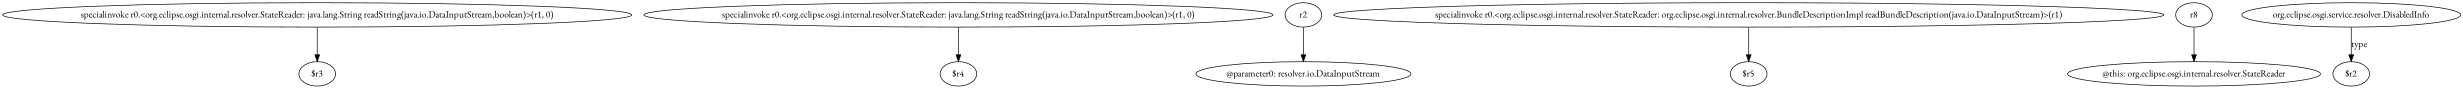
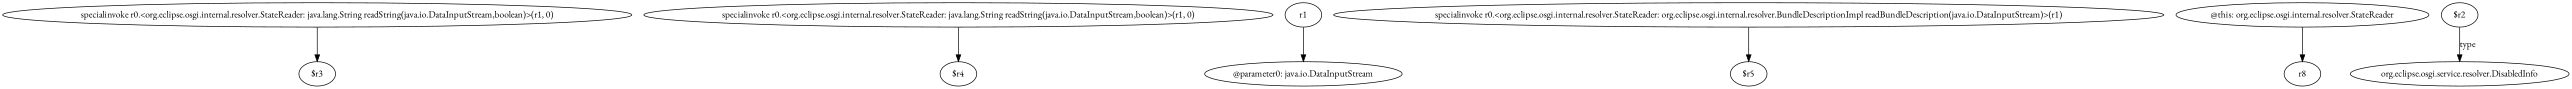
(1303, 15) -> (1303, 15)
(2194, 41) -> (2302, 41)
(2351, 41) -> (2460, 41)
(1303, 74) -> (1303, 74)
